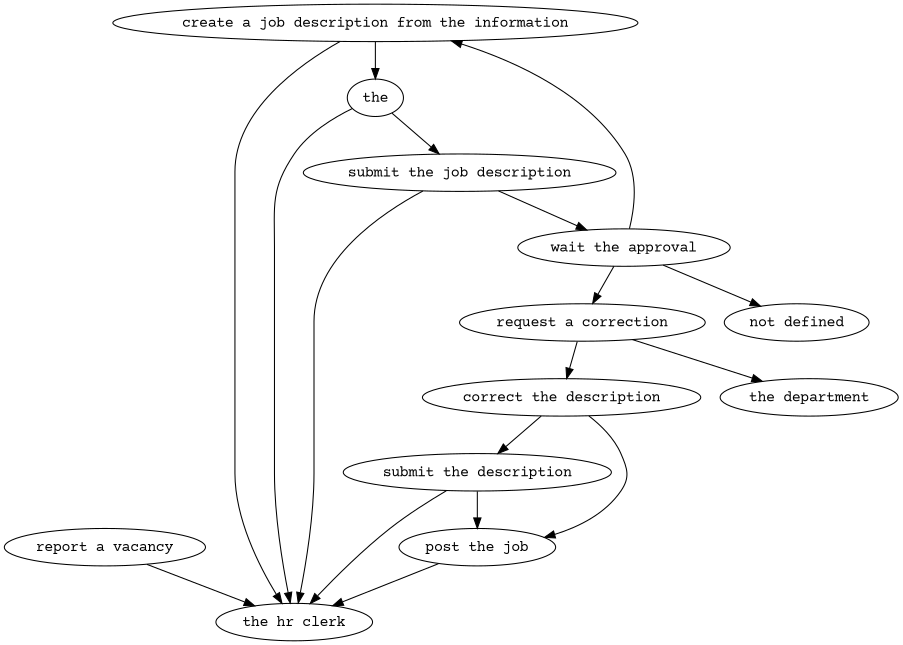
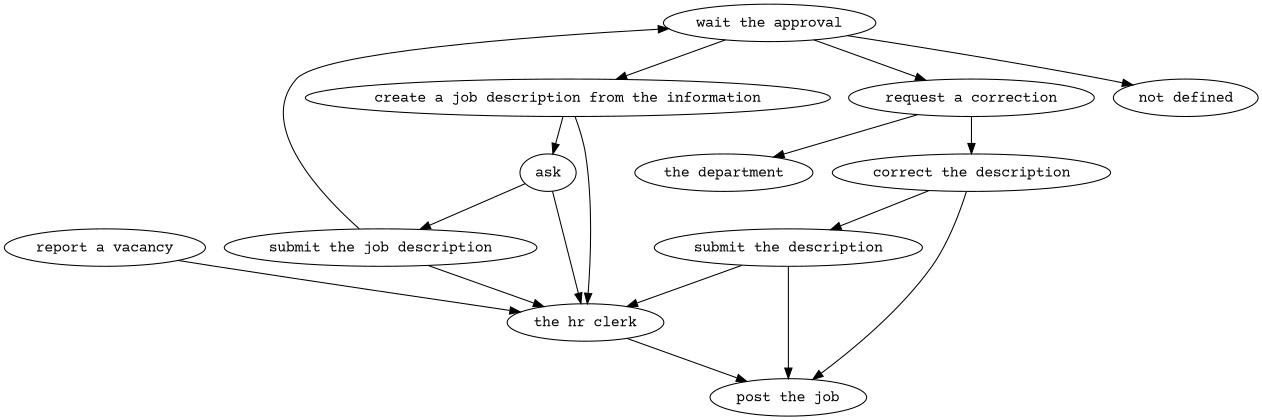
(375, 98) -> (548, 173)
(391, 583) -> (682, 358)
